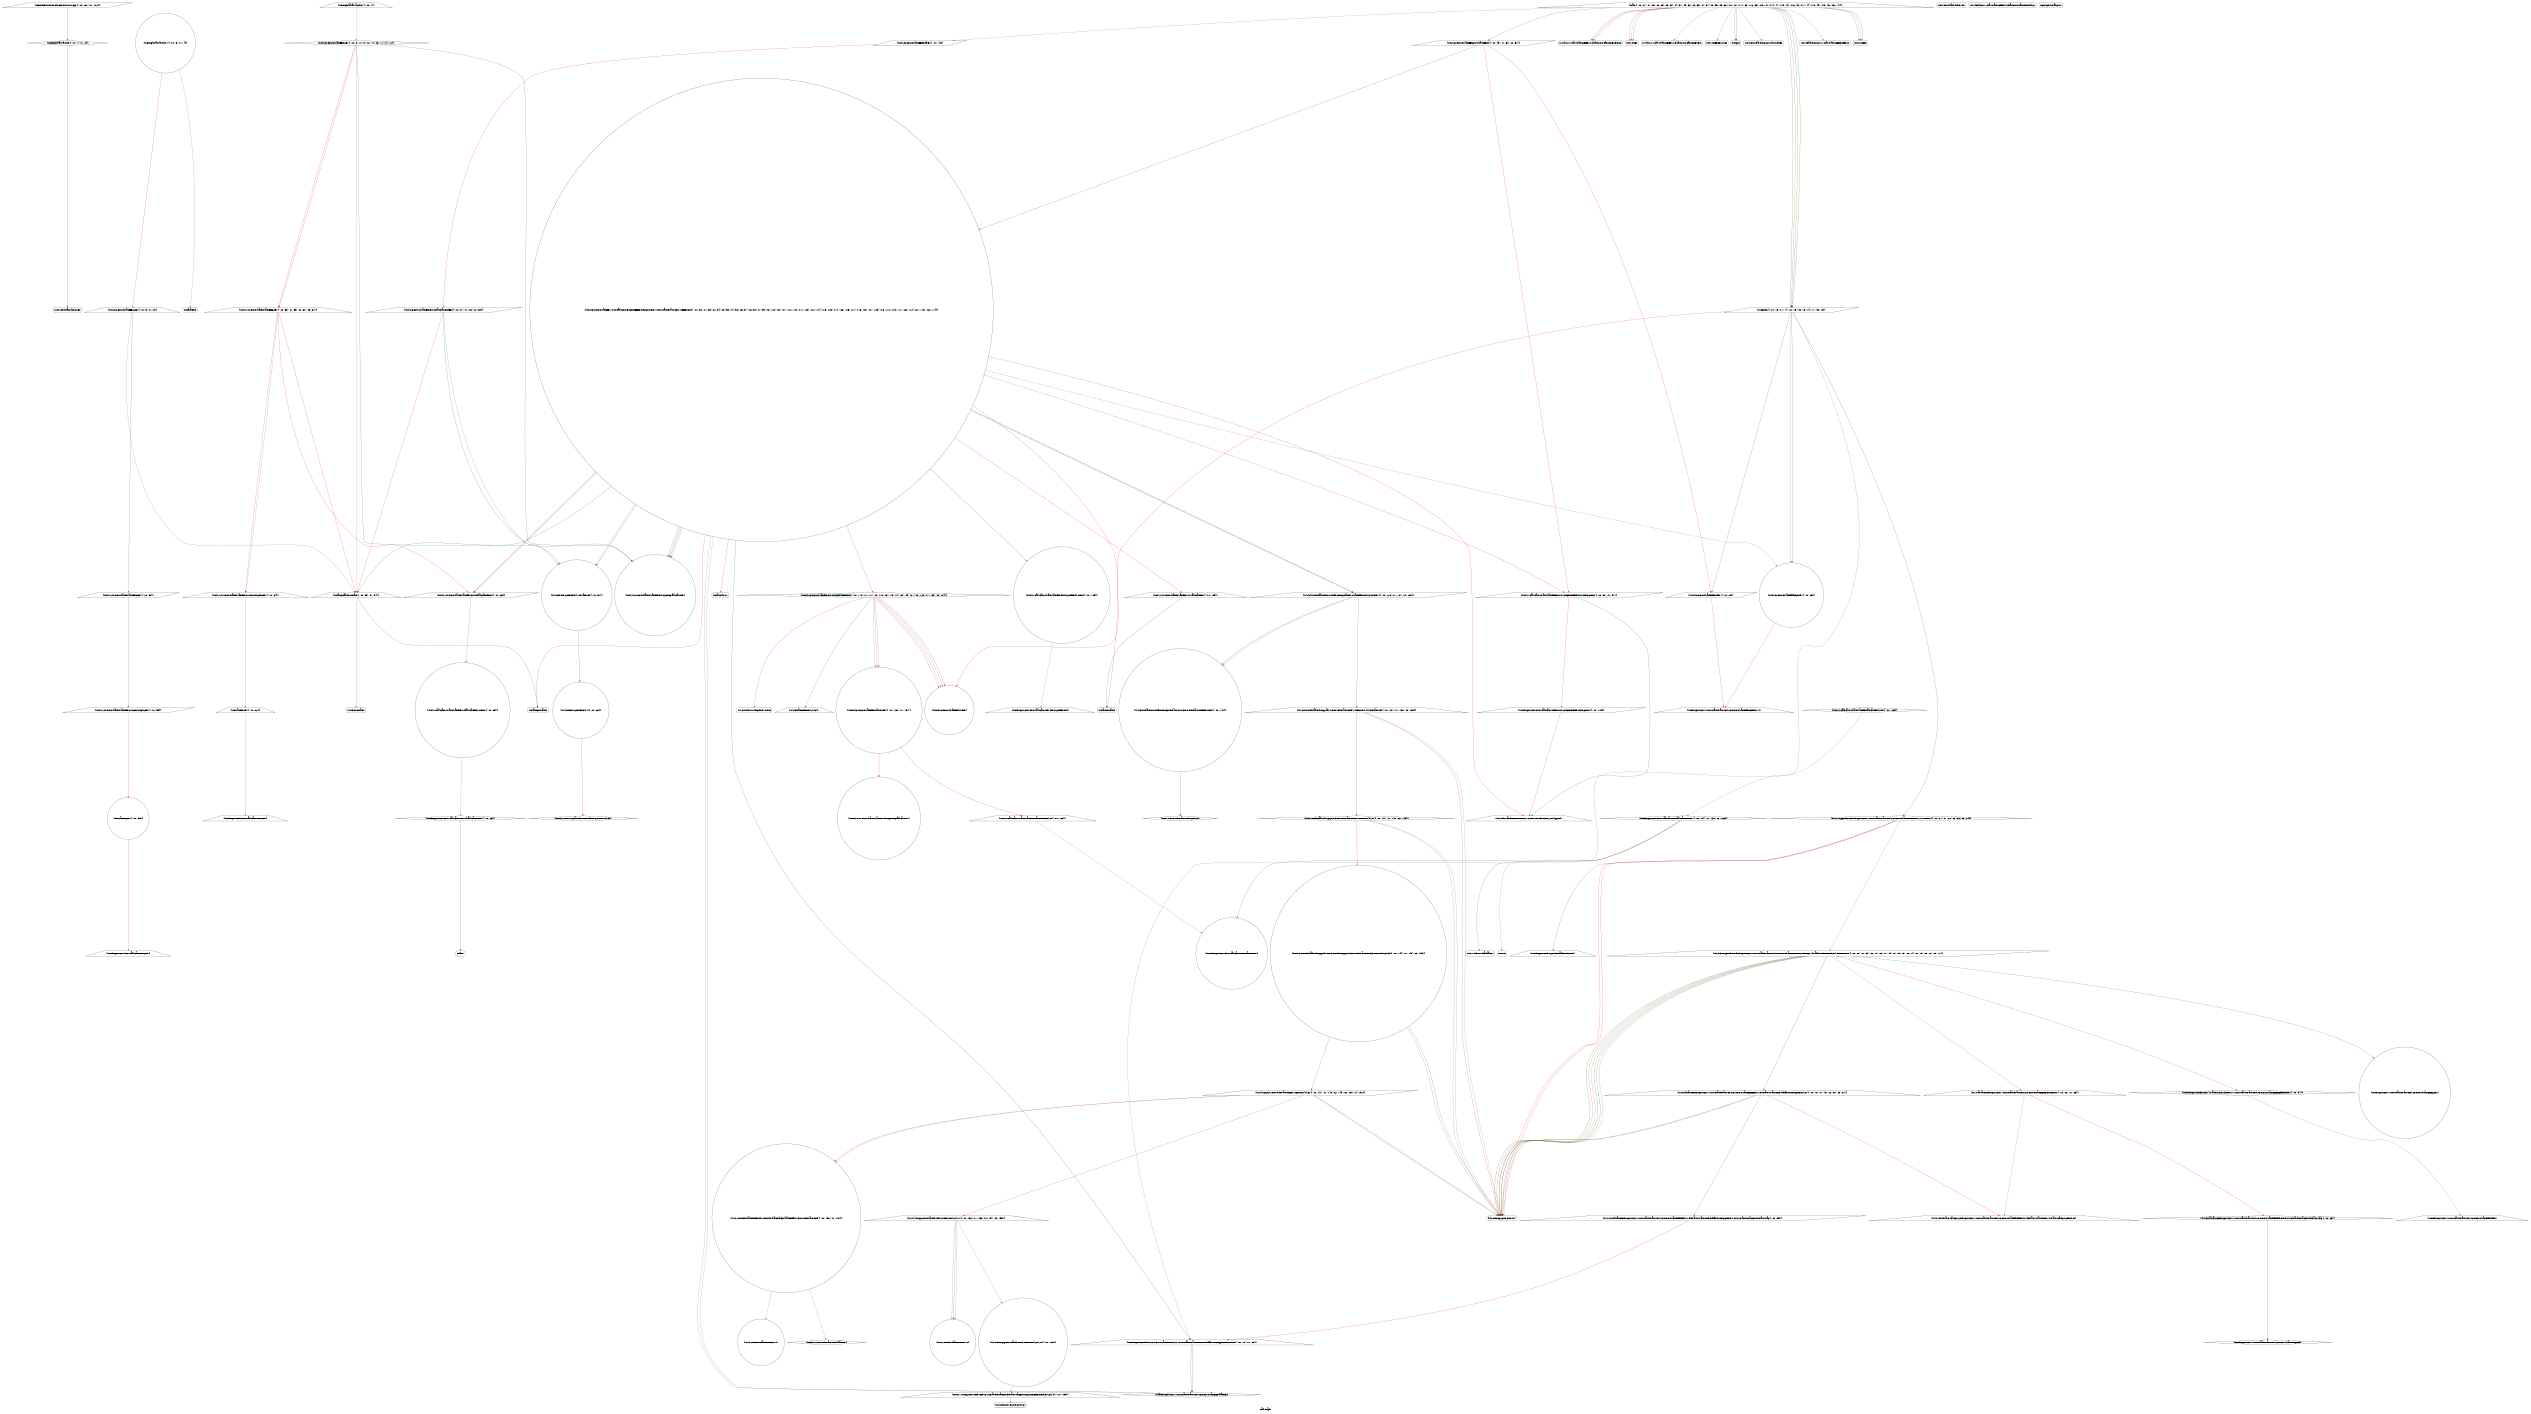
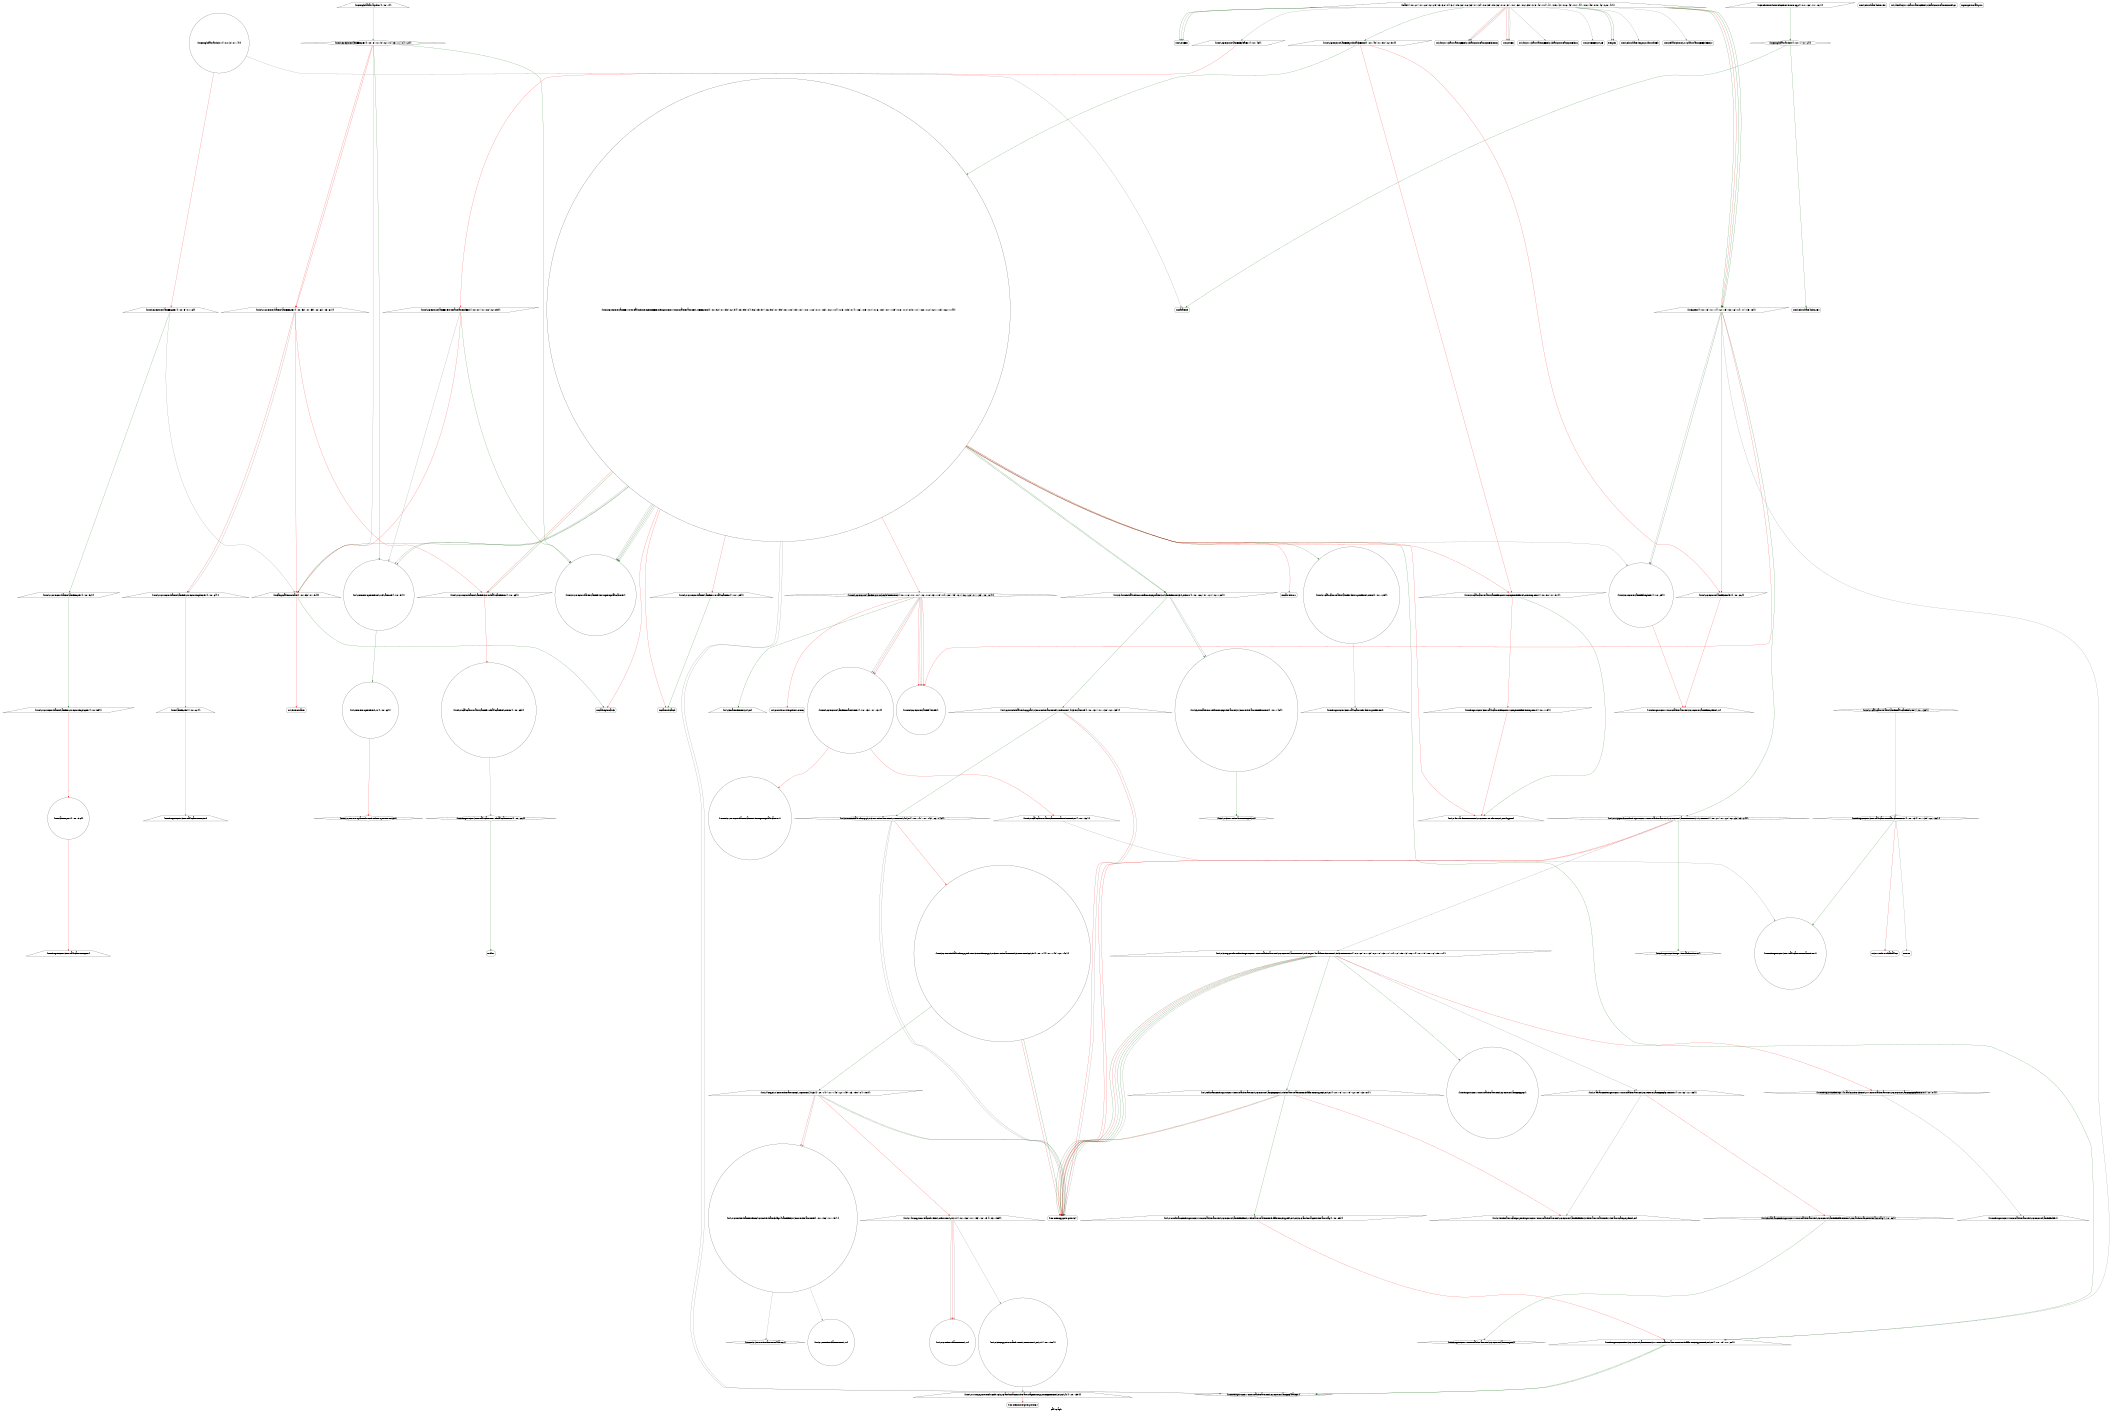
none -> (1475, 146)
(1553, 953) -> (1678, 953)
